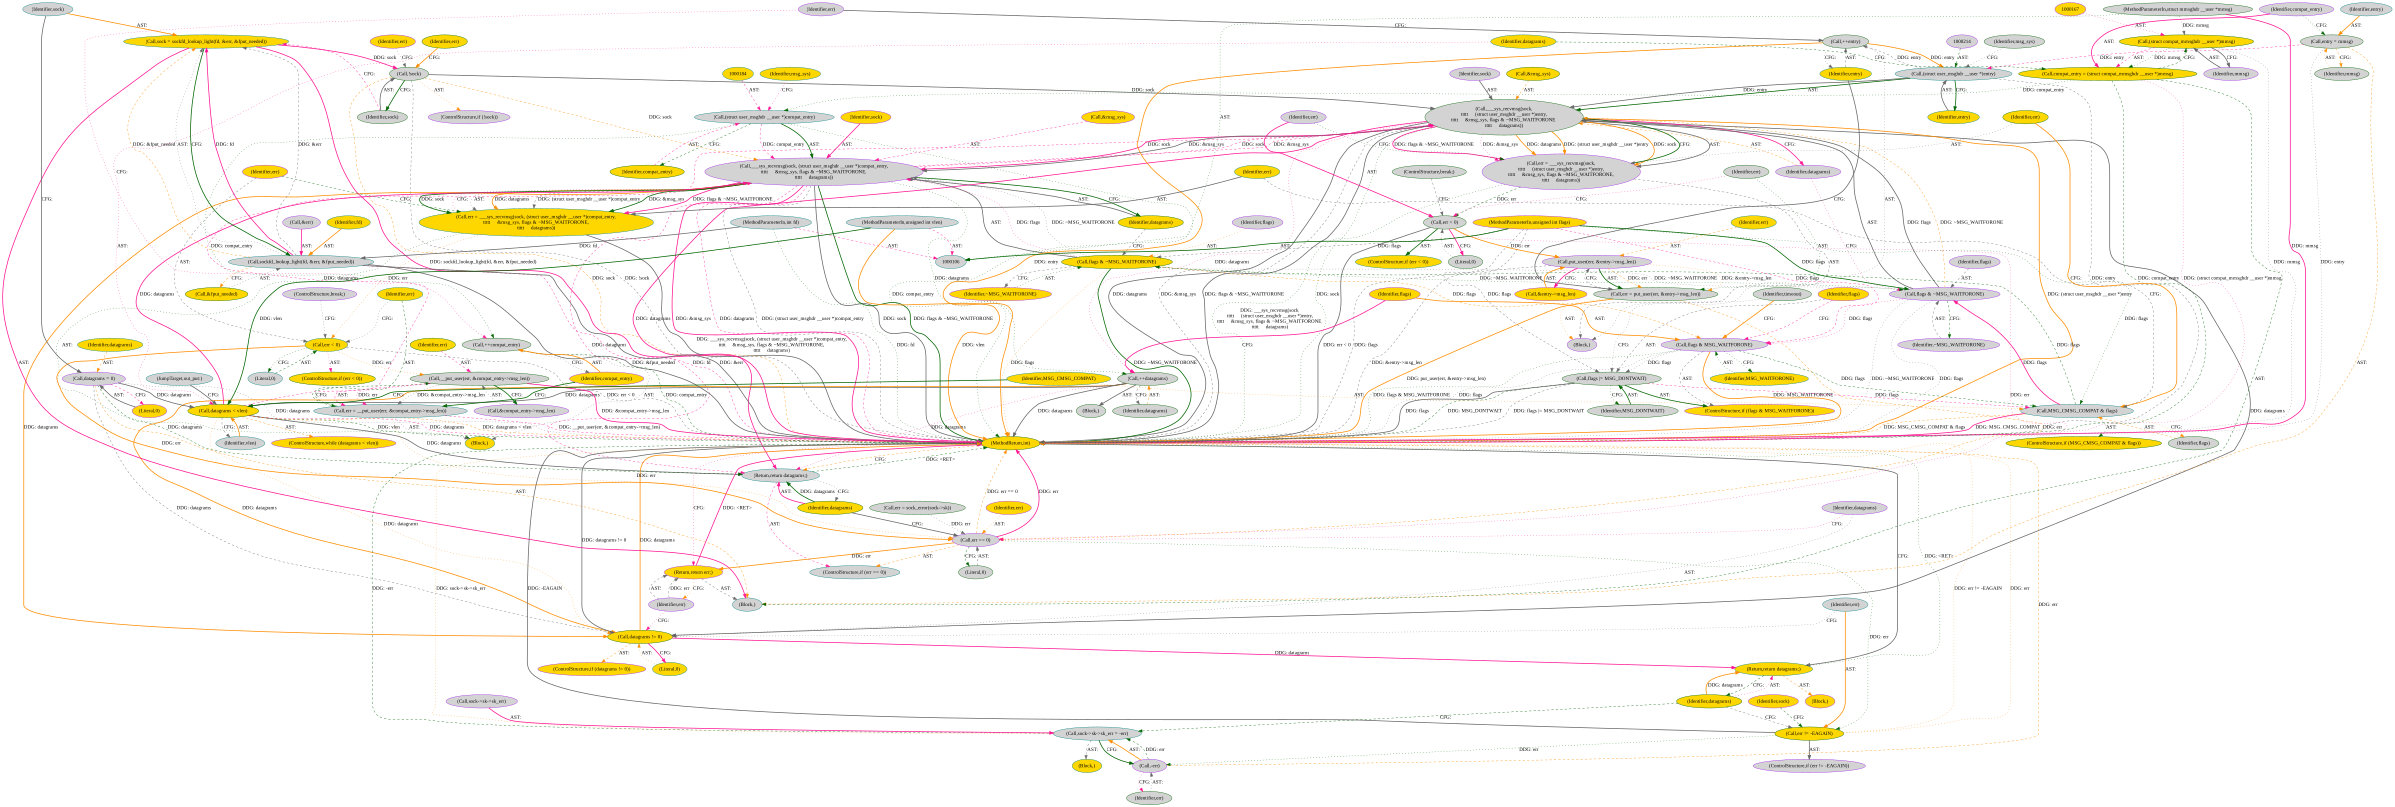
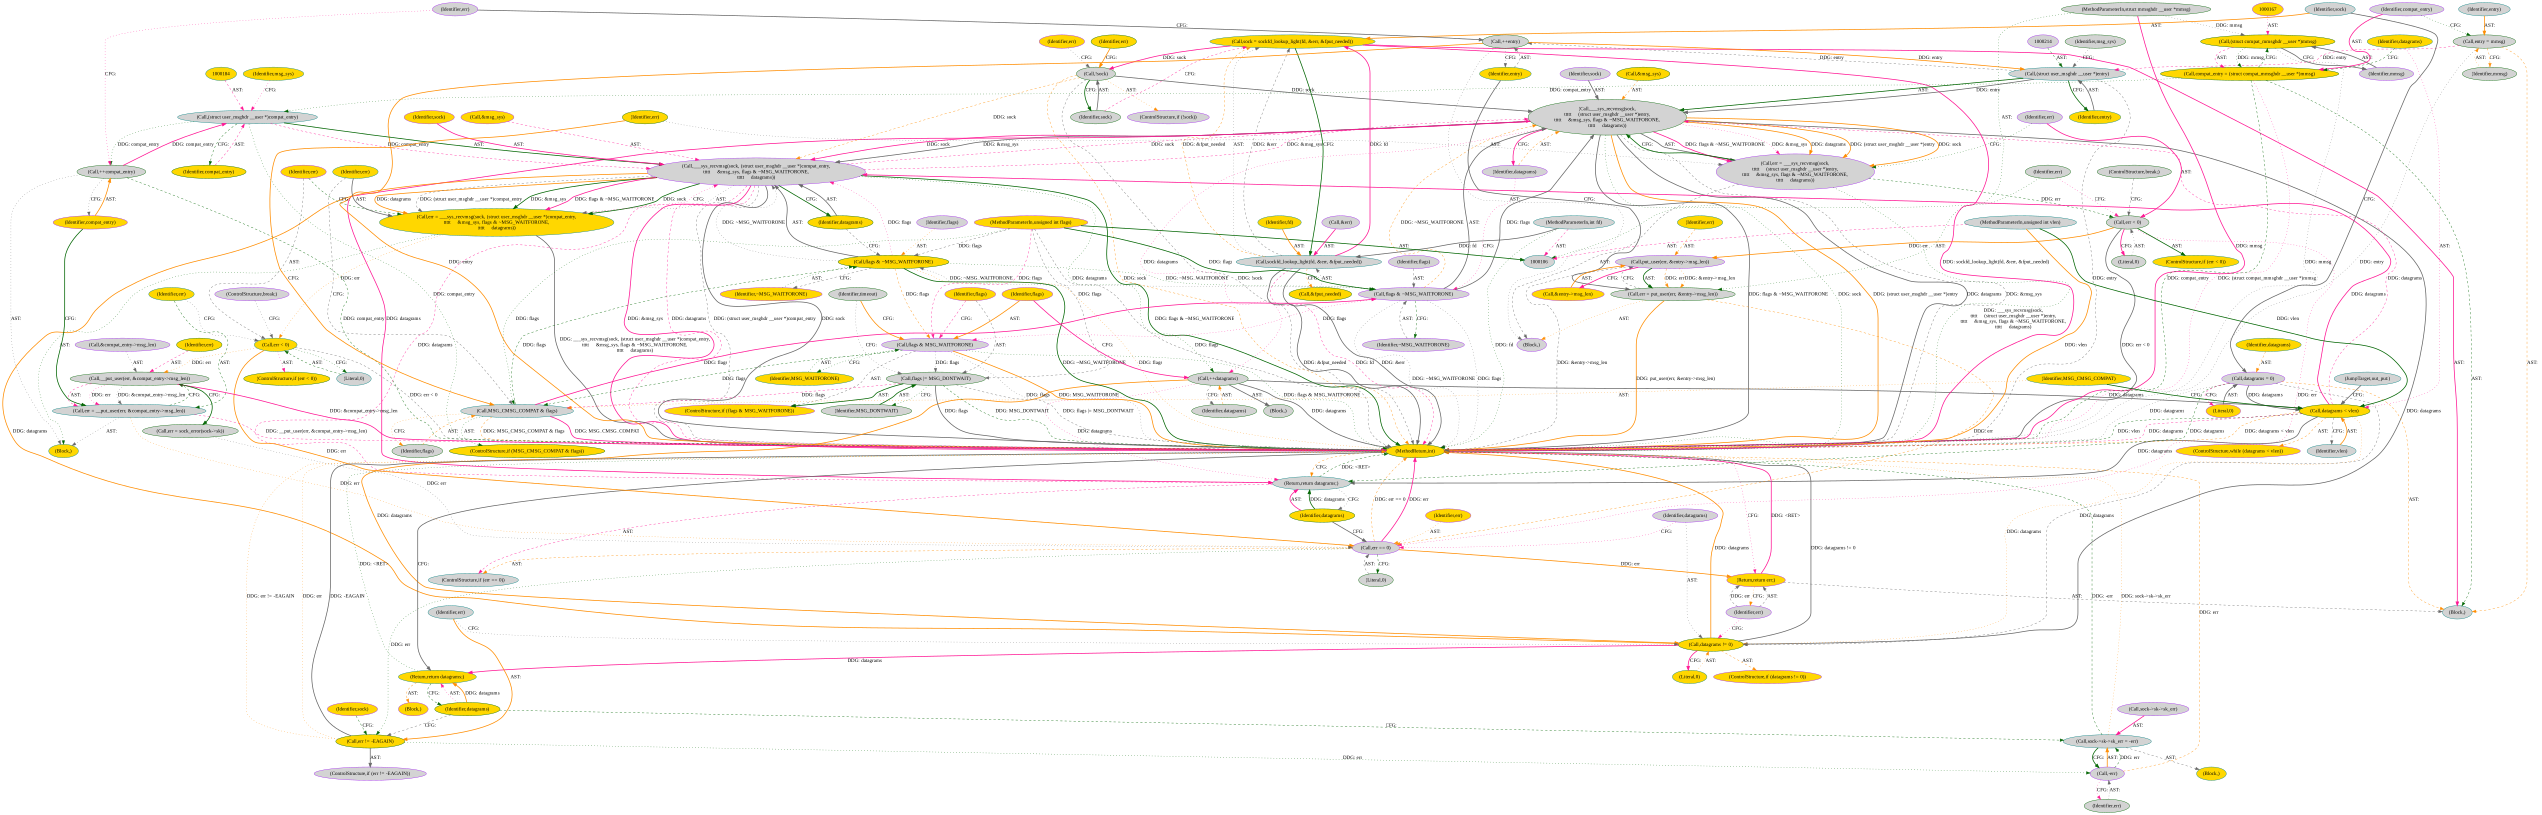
none -> (172, 142)
(505, 392) -> (207, 395)
